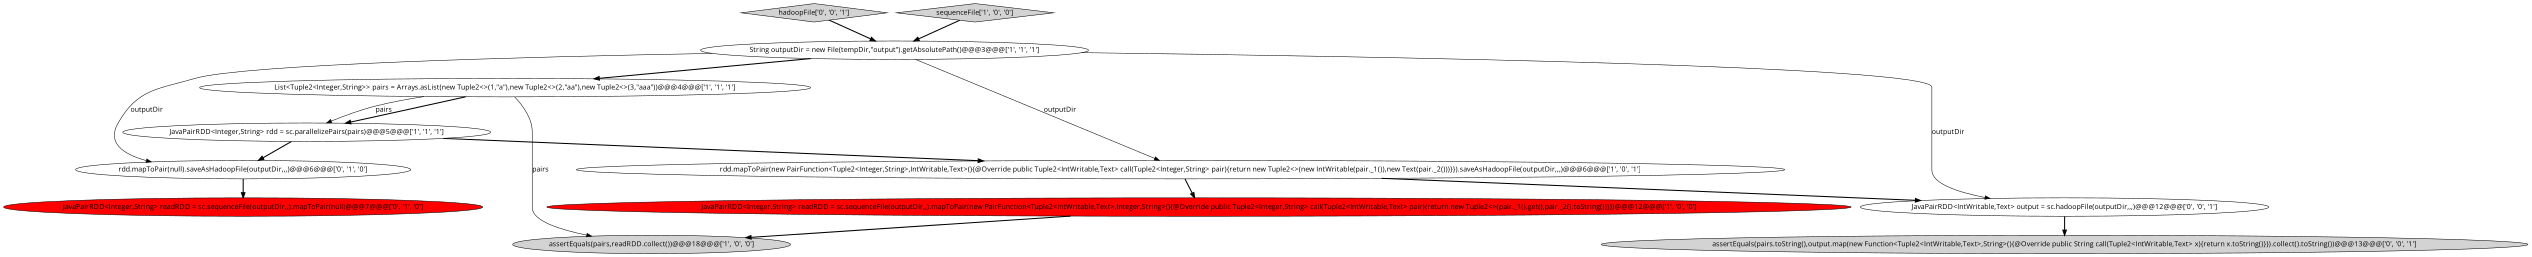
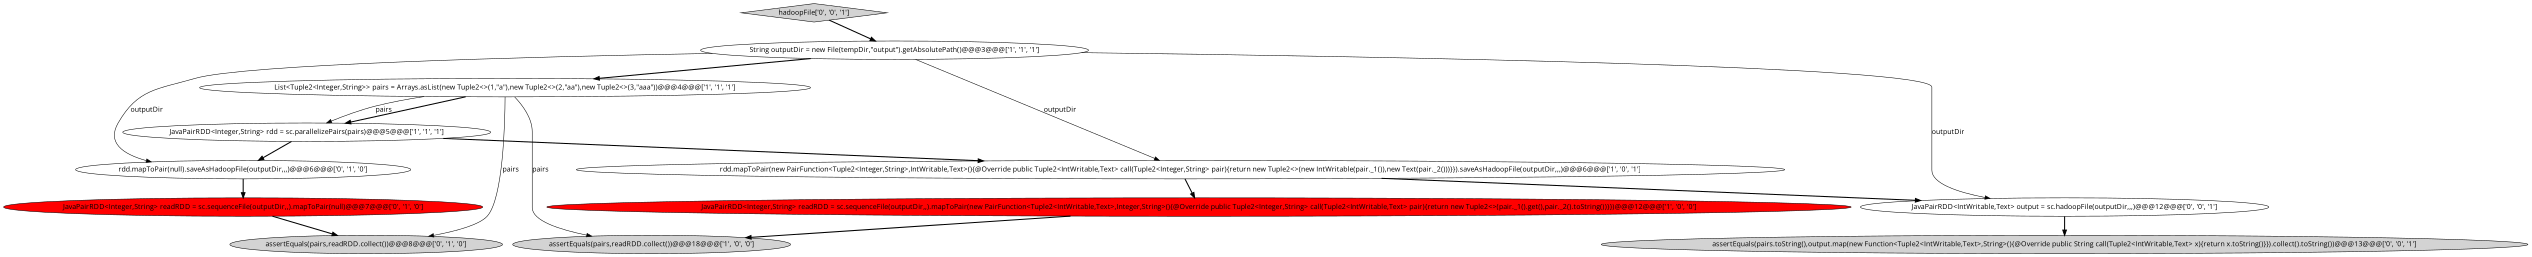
(975, 13) -> none
none -> (366, 244)
